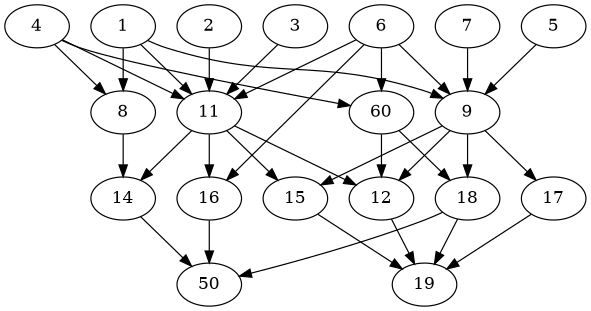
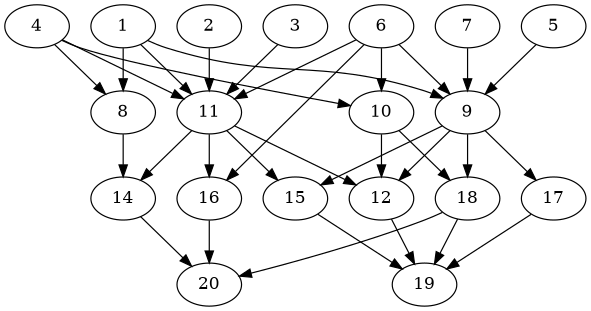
(381, 112) -> (381, 112)
(209, 285) -> (209, 285)
